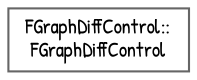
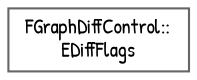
(99, 40) -> (99, 40)
